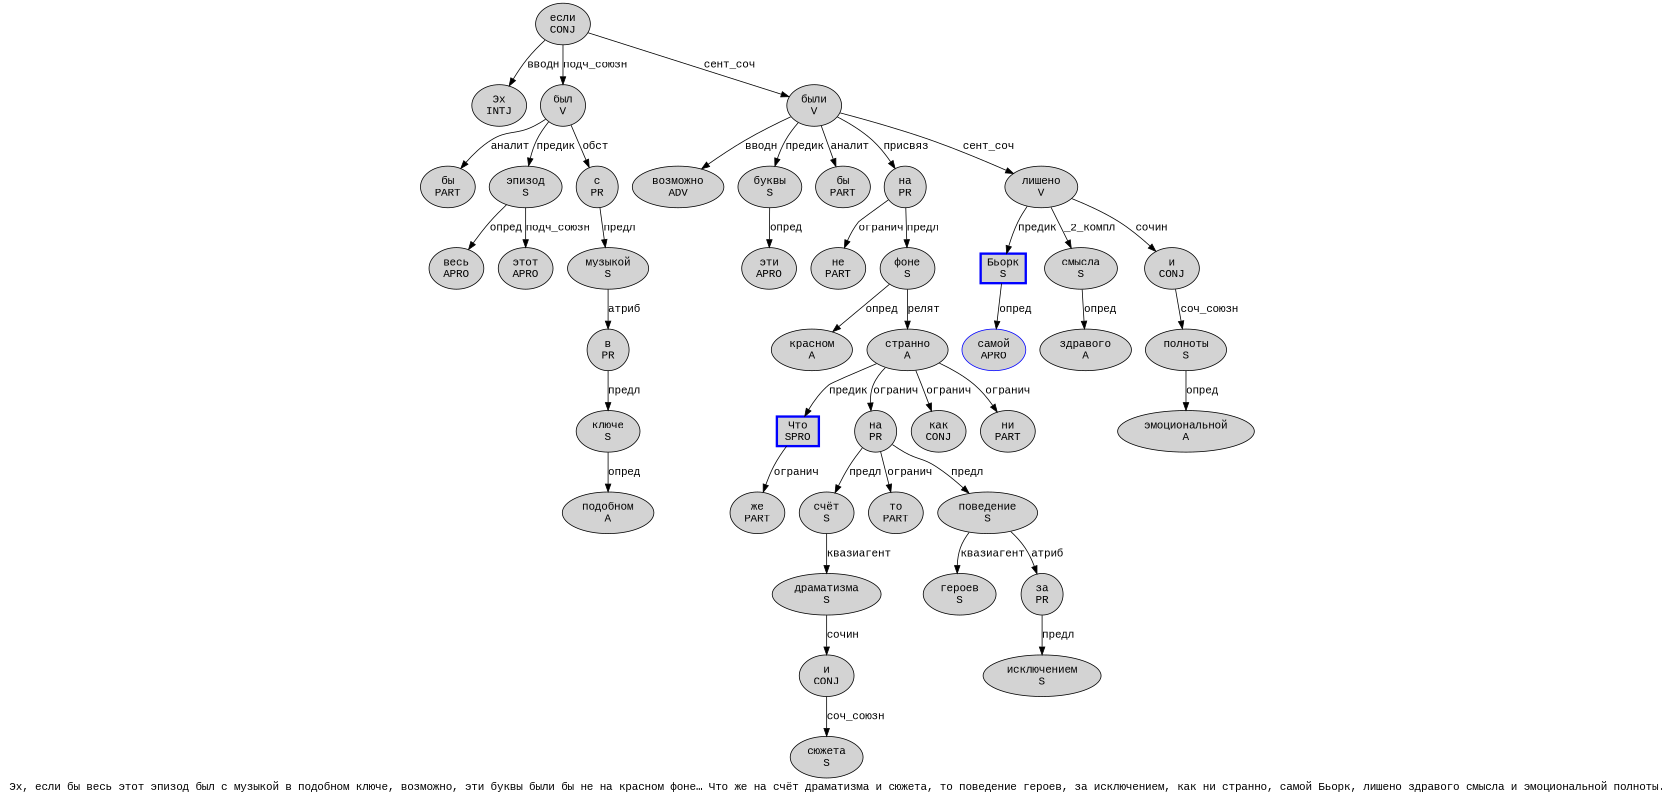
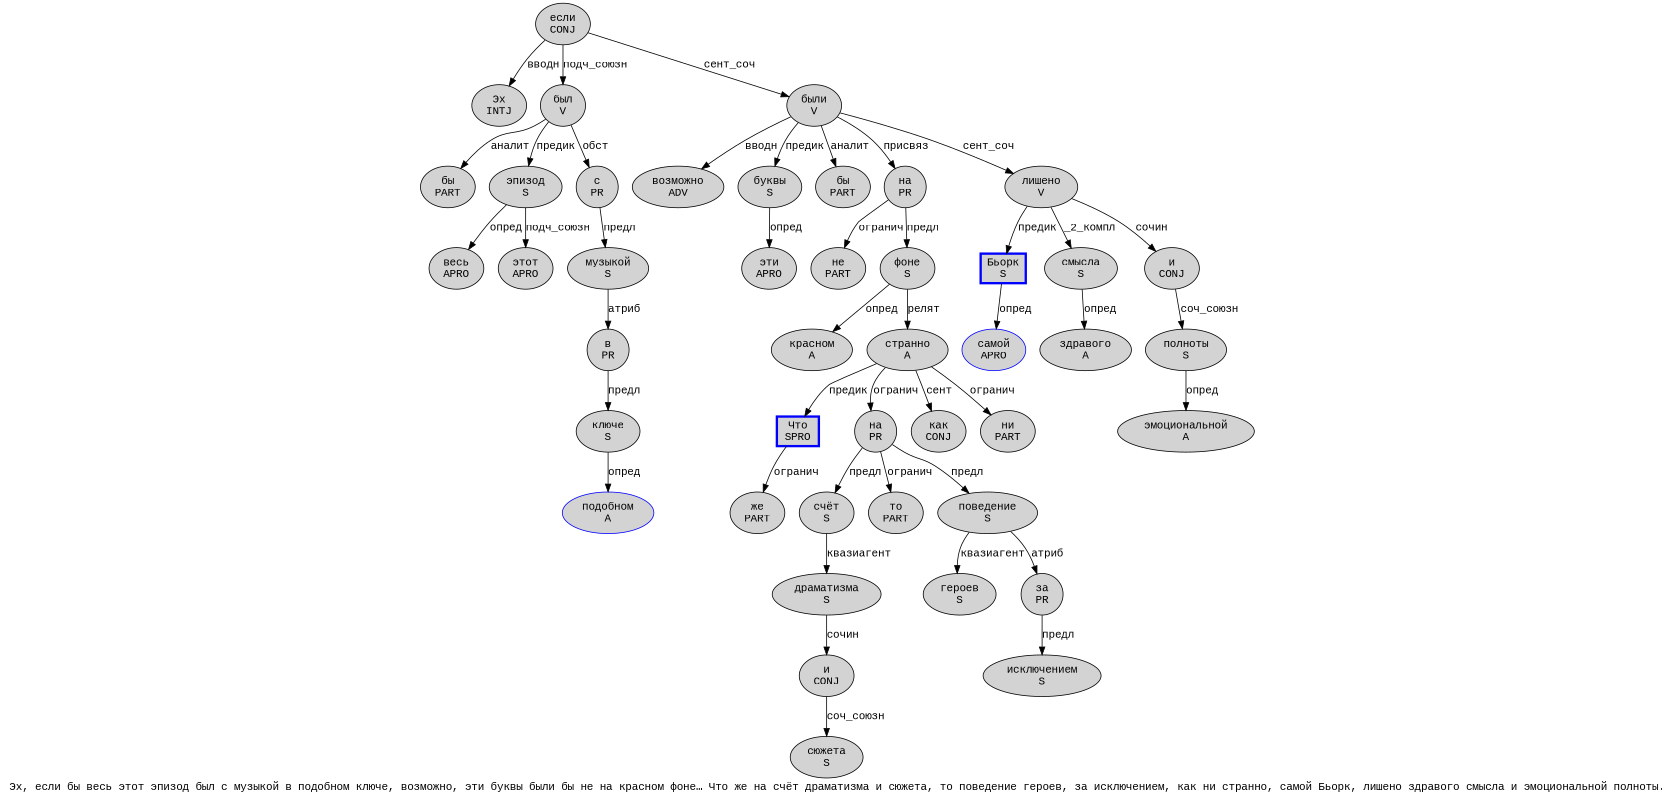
(949, 391) -> (939, 391)
(608, 513) -> (608, 513)
